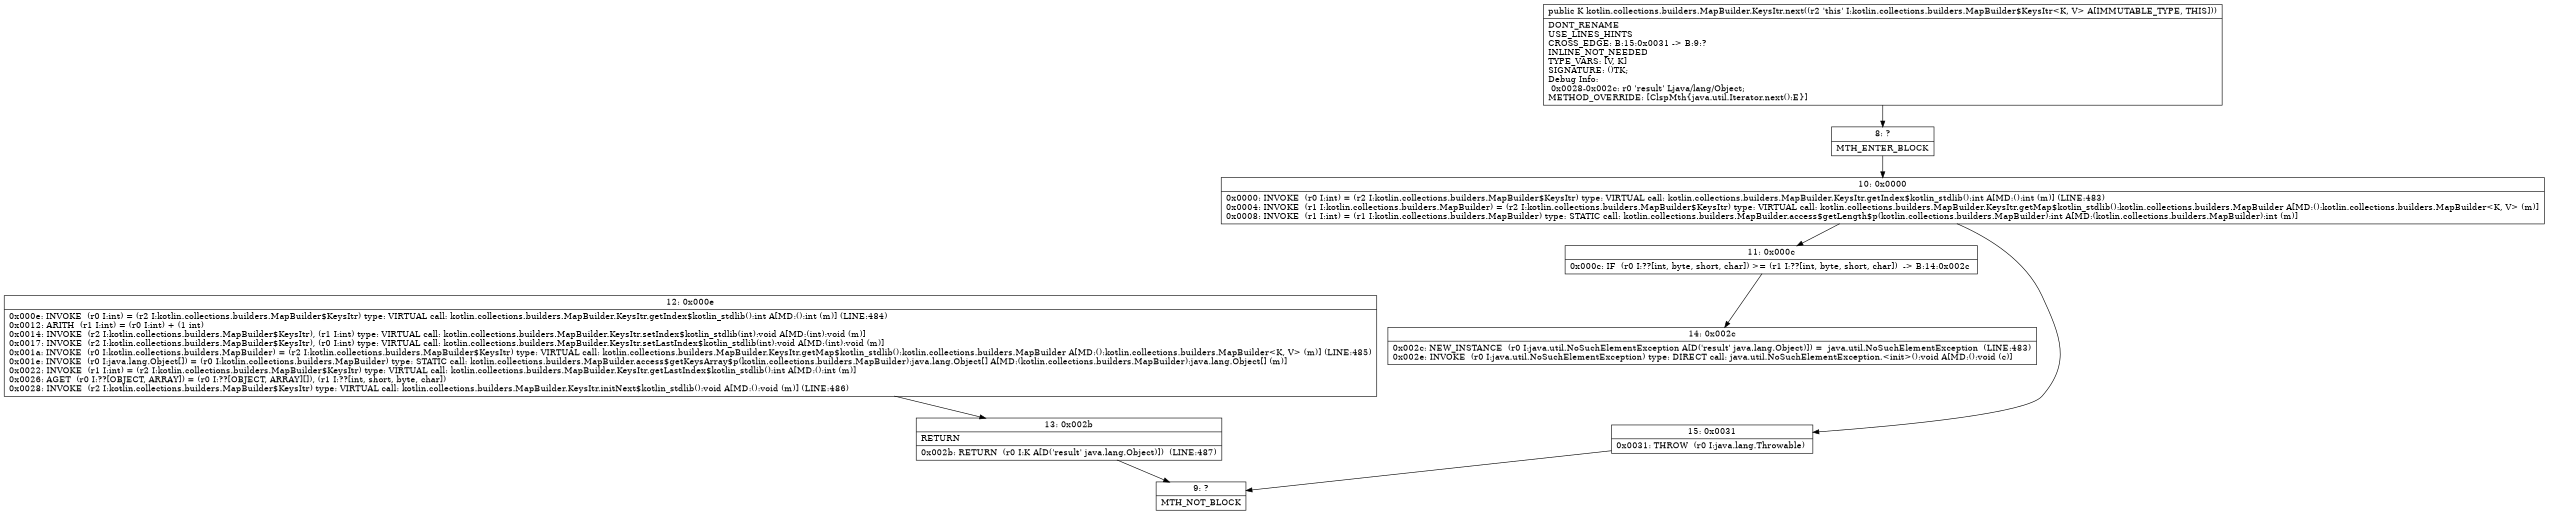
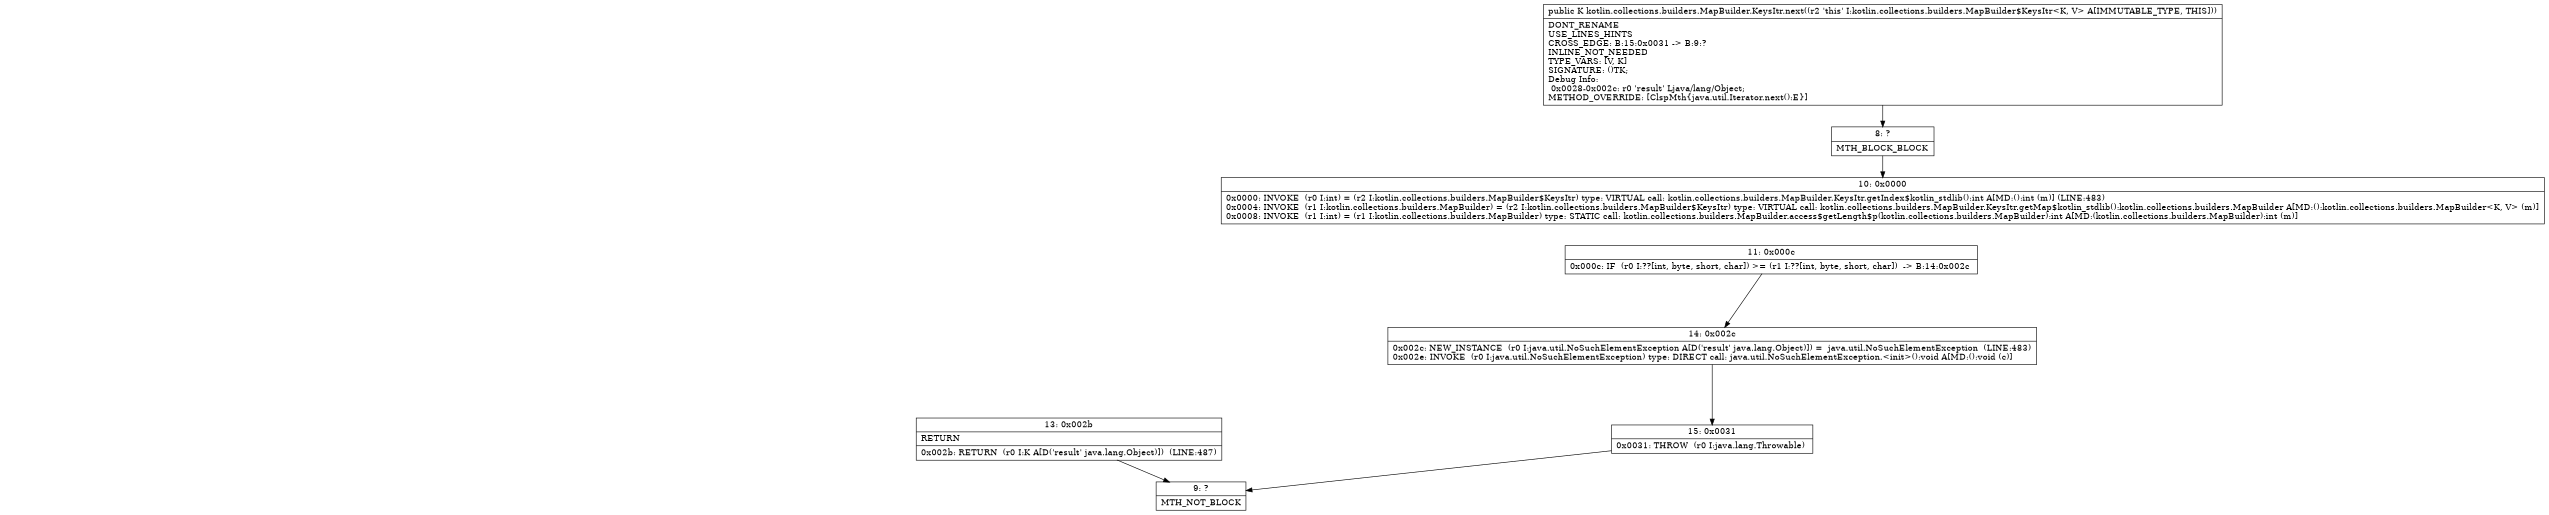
(1883, 148) -> (1882, 148)
(1821, 233) -> none
(690, 346) -> none
(2040, 397) -> (1712, 392)
